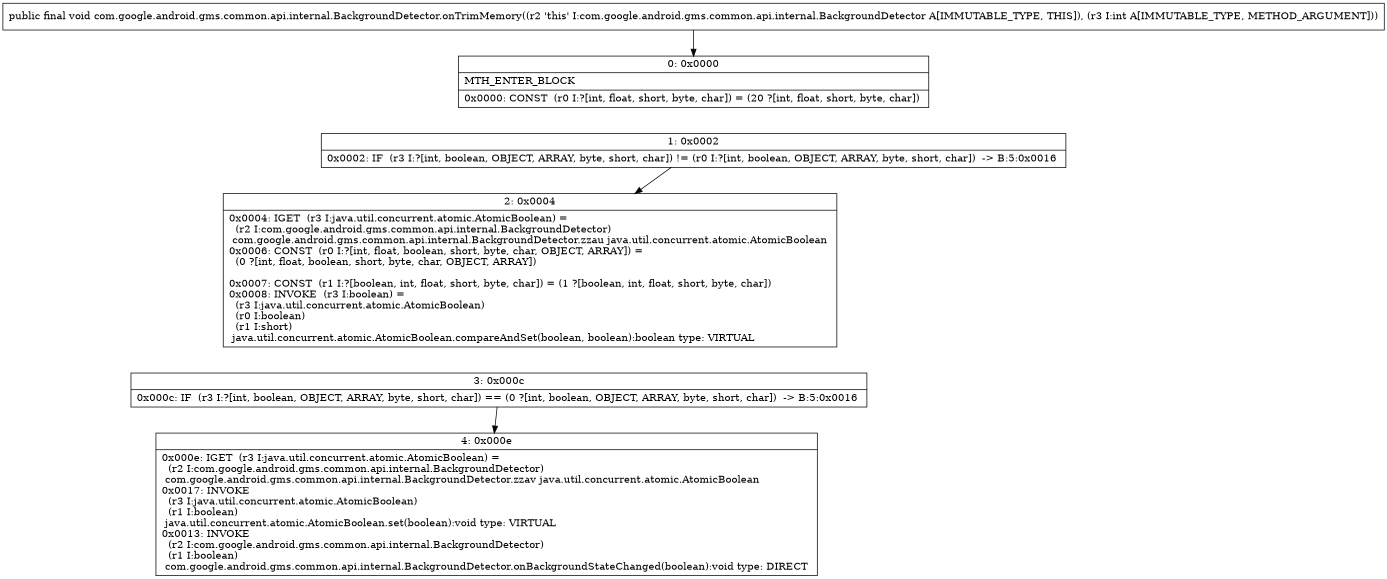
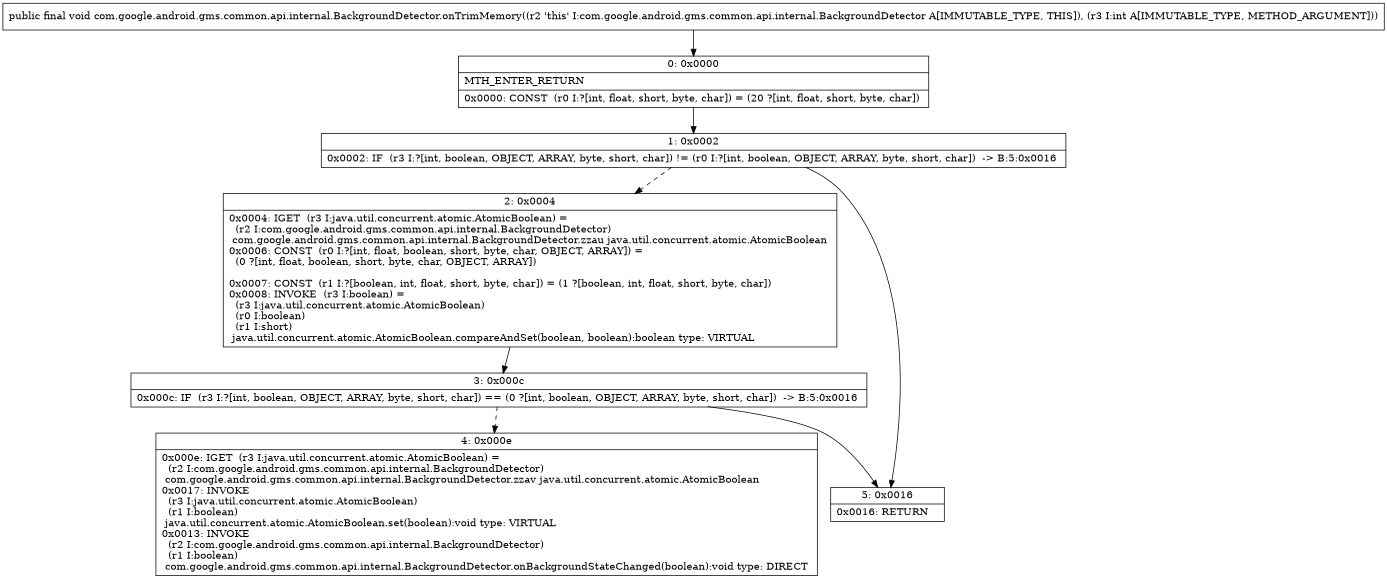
(520, 81) -> (524, 81)
none -> (694, 117)
(656, 178) -> (656, 178)
none -> (508, 357)
(496, 416) -> (496, 416)
none -> (888, 504)
